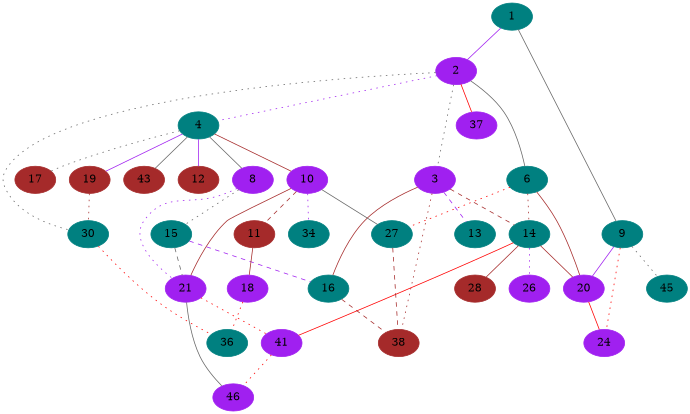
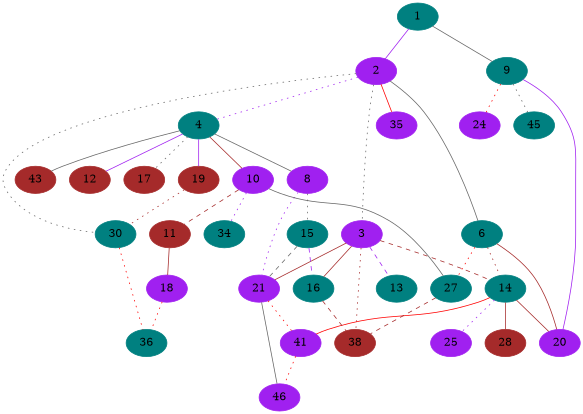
(477, 125) -> (397, 125)
(230, 219) -> (316, 259)
(529, 289) -> (451, 343)
(594, 316) -> none
